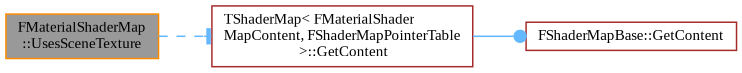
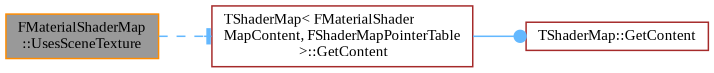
(631, 36) -> (617, 36)
